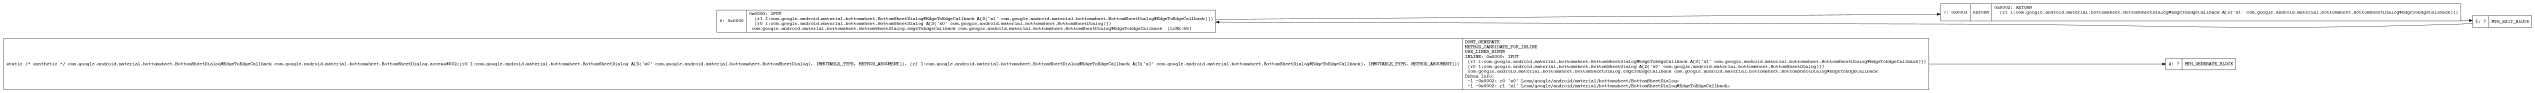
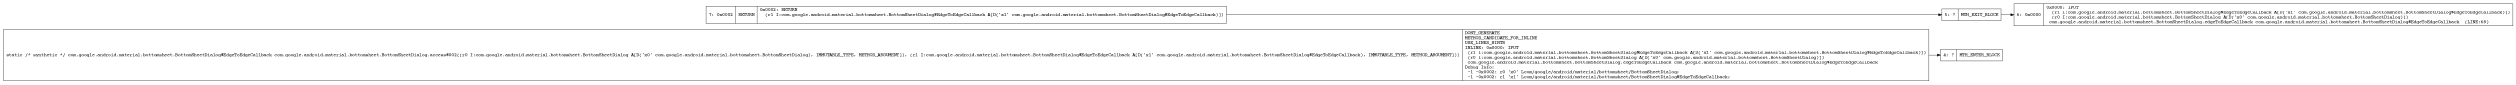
(1576, 17) -> none
(2209, 64) -> (1980, 55)
